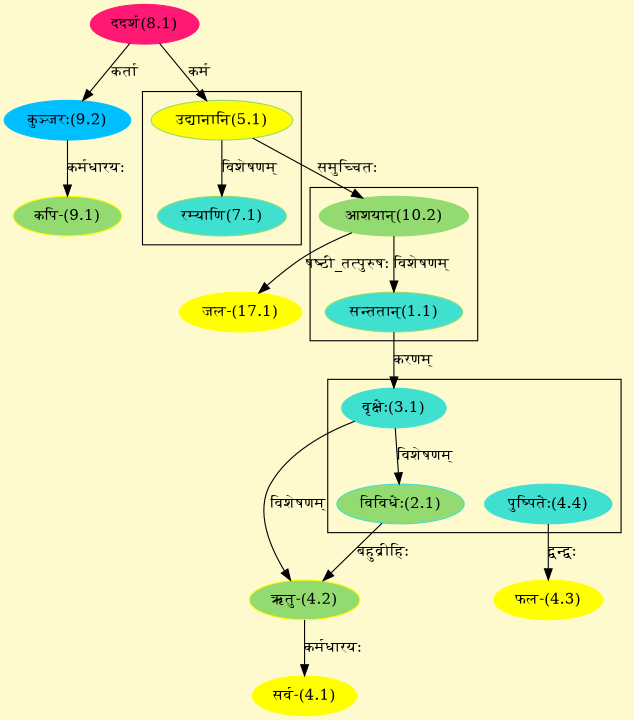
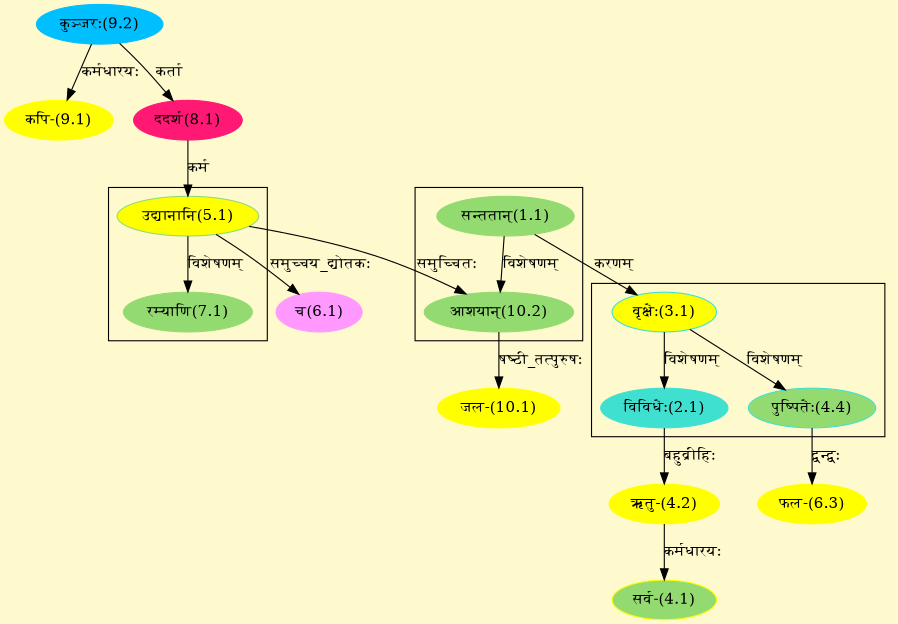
(110, 68) -> (143, 67)
(67, 216) -> (59, 120)
(222, 216) -> (188, 312)
(394, 259) -> (503, 259)
(241, 312) -> (499, 408)
none -> (319, 312)
(394, 312) -> (506, 216)
(394, 408) -> (664, 312)
(275, 478) -> (733, 357)
(401, 504) -> (664, 408)
(548, 504) -> (812, 408)
(305, 600) -> (664, 504)
(548, 600) -> (812, 504)
(305, 696) -> (664, 600)
